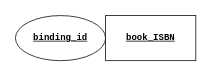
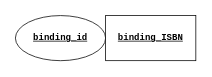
(150, 38) -> (150, 38)
